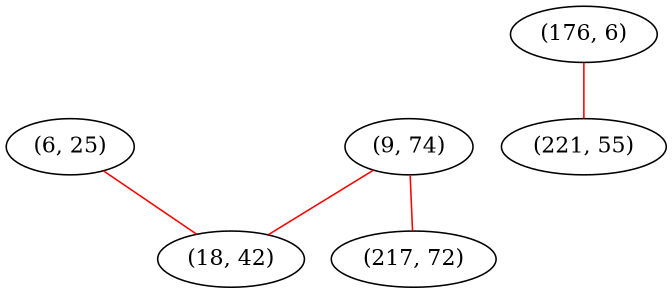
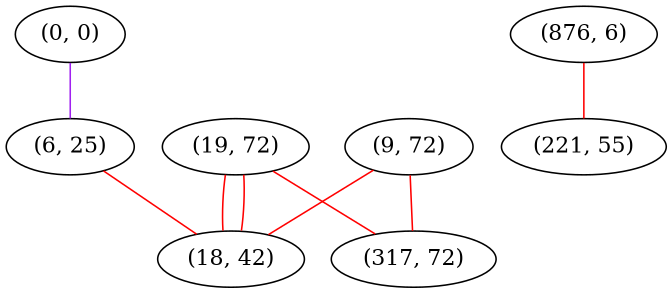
none -> (70, 34)
(584, 34) -> (584, 34)
none -> (236, 147)
(409, 147) -> (409, 147)
(414, 259) -> (414, 259)
